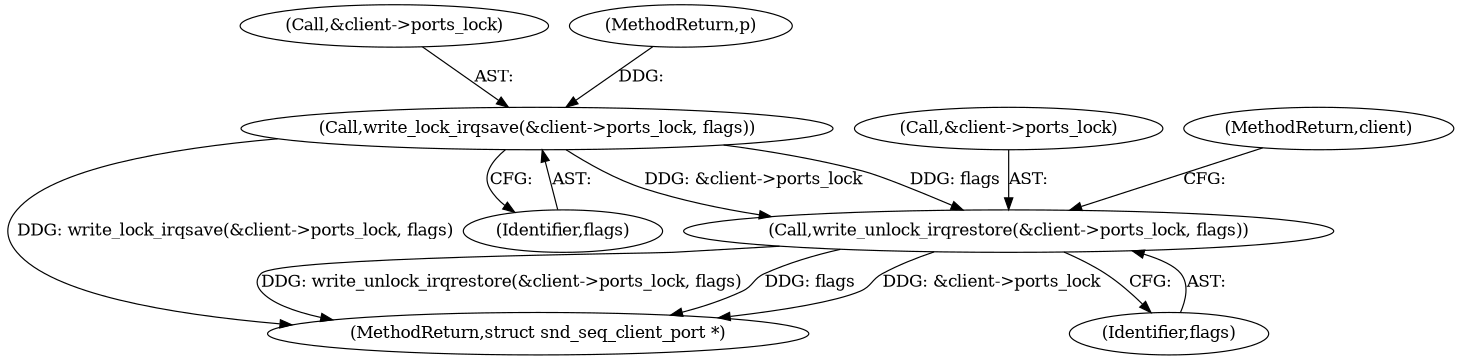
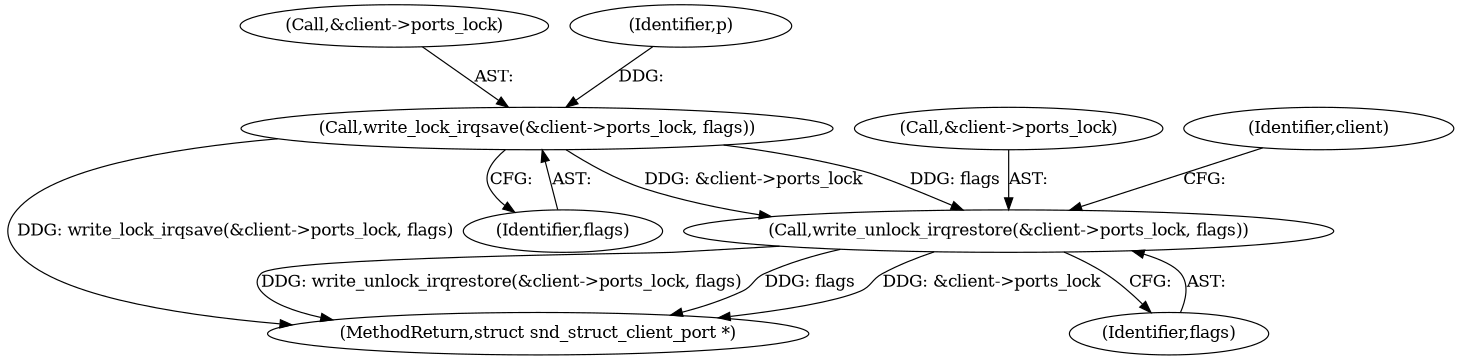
(681, 26) -> (681, 26)
(1319, 129) -> (1319, 129)
(538, 334) -> (538, 334)
